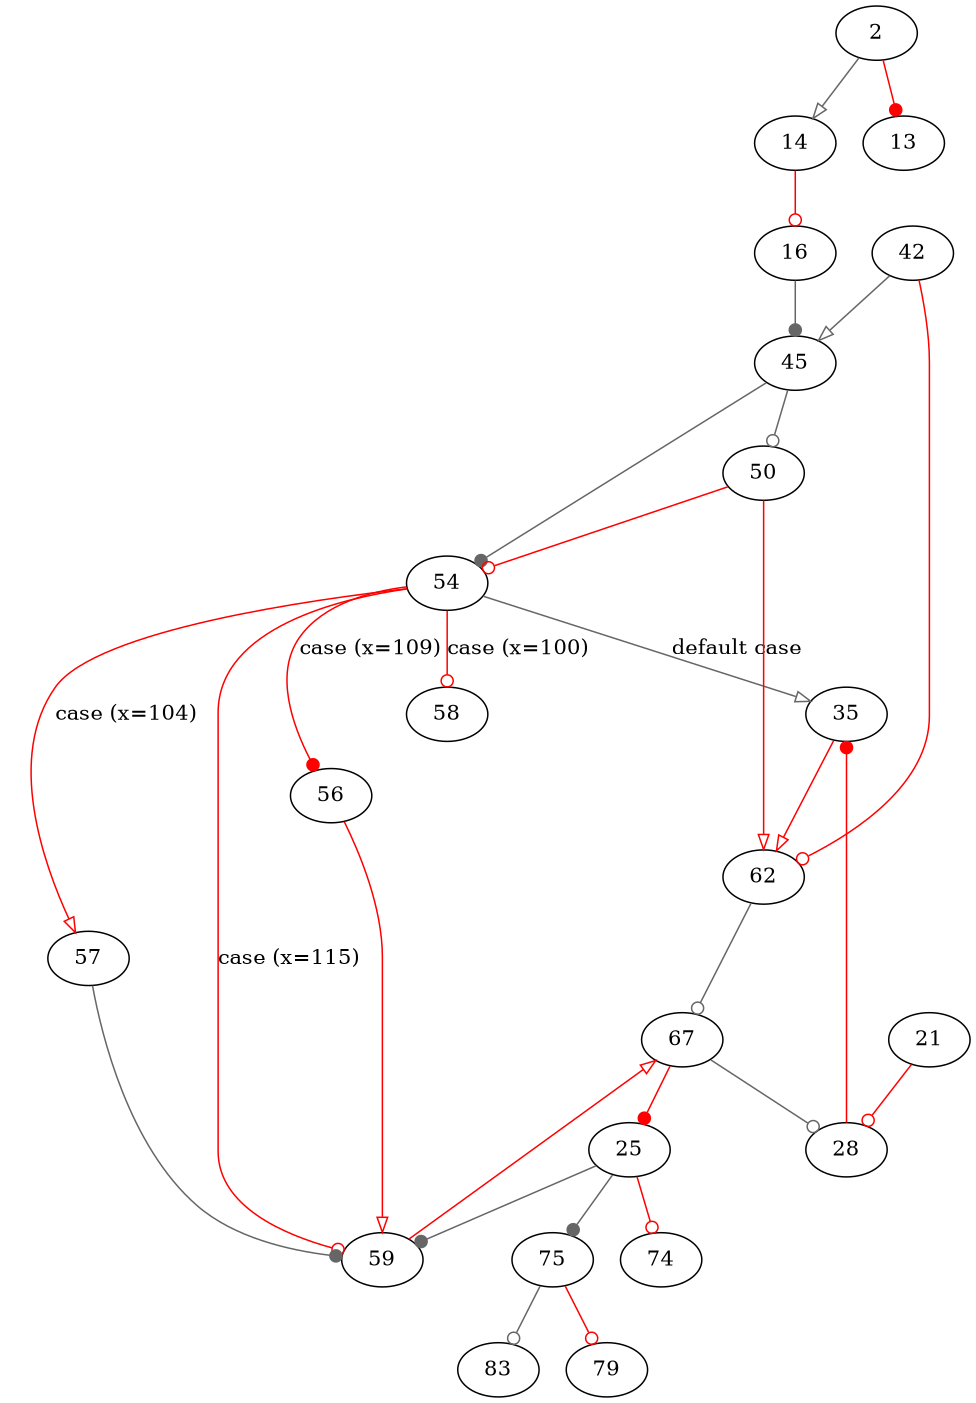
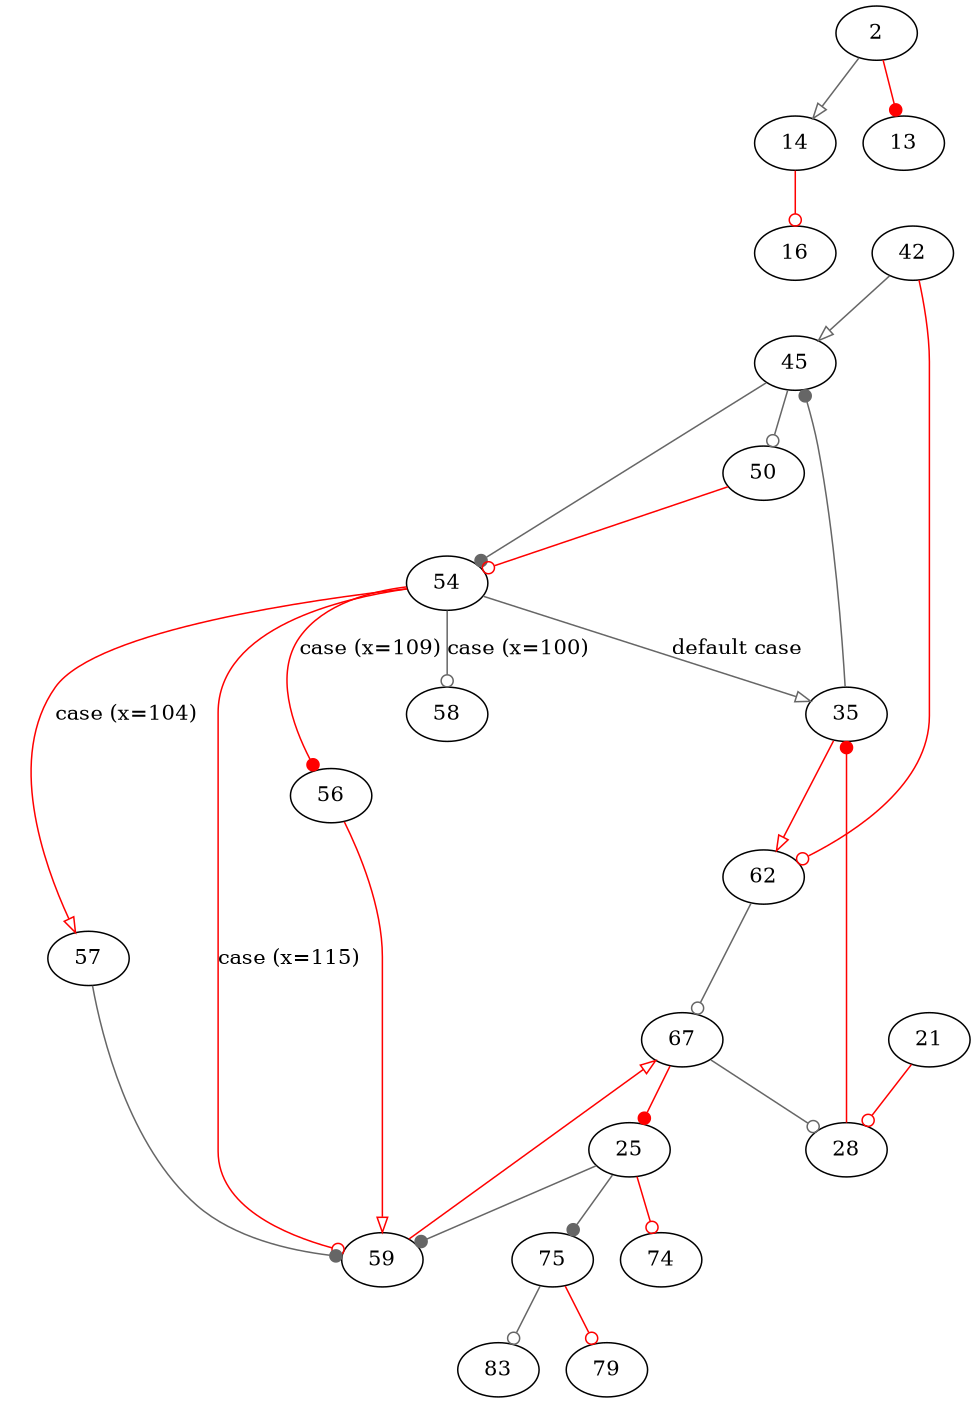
(795, 302) -> (833, 543)
(447, 643) -> (447, 643)
(764, 667) -> none
